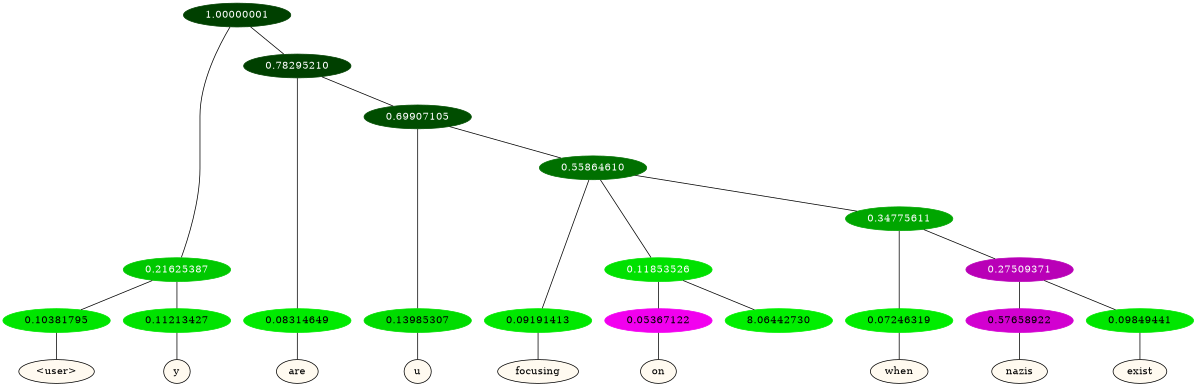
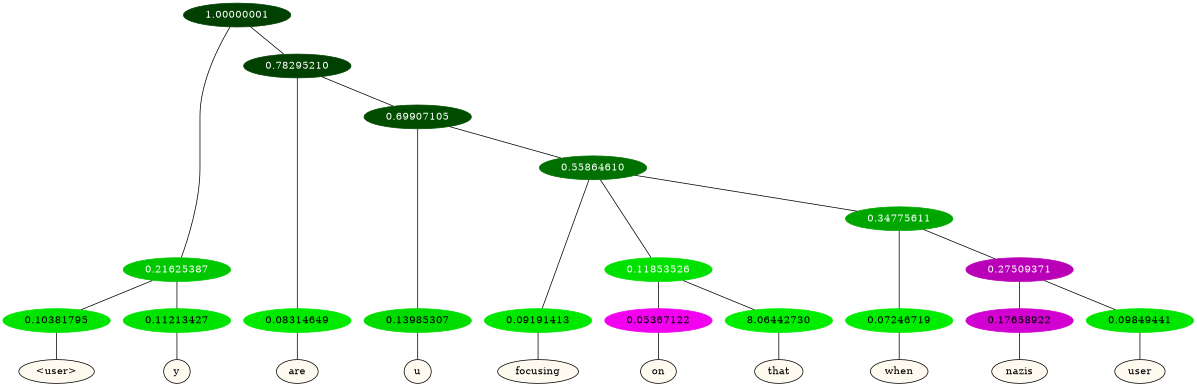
(899, 321) -> (899, 321)
(1020, 321) -> (1020, 321)
none -> (779, 371)
(1140, 371) -> (1140, 371)
